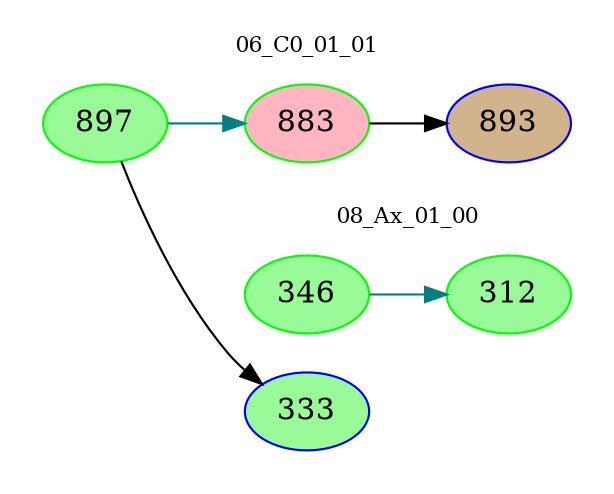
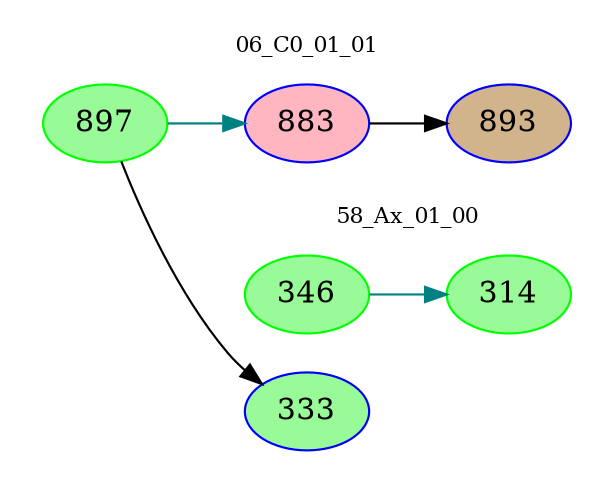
(307, 123) -> (307, 123)
(408, 218) -> (408, 218)
(509, 294) -> (509, 294)
